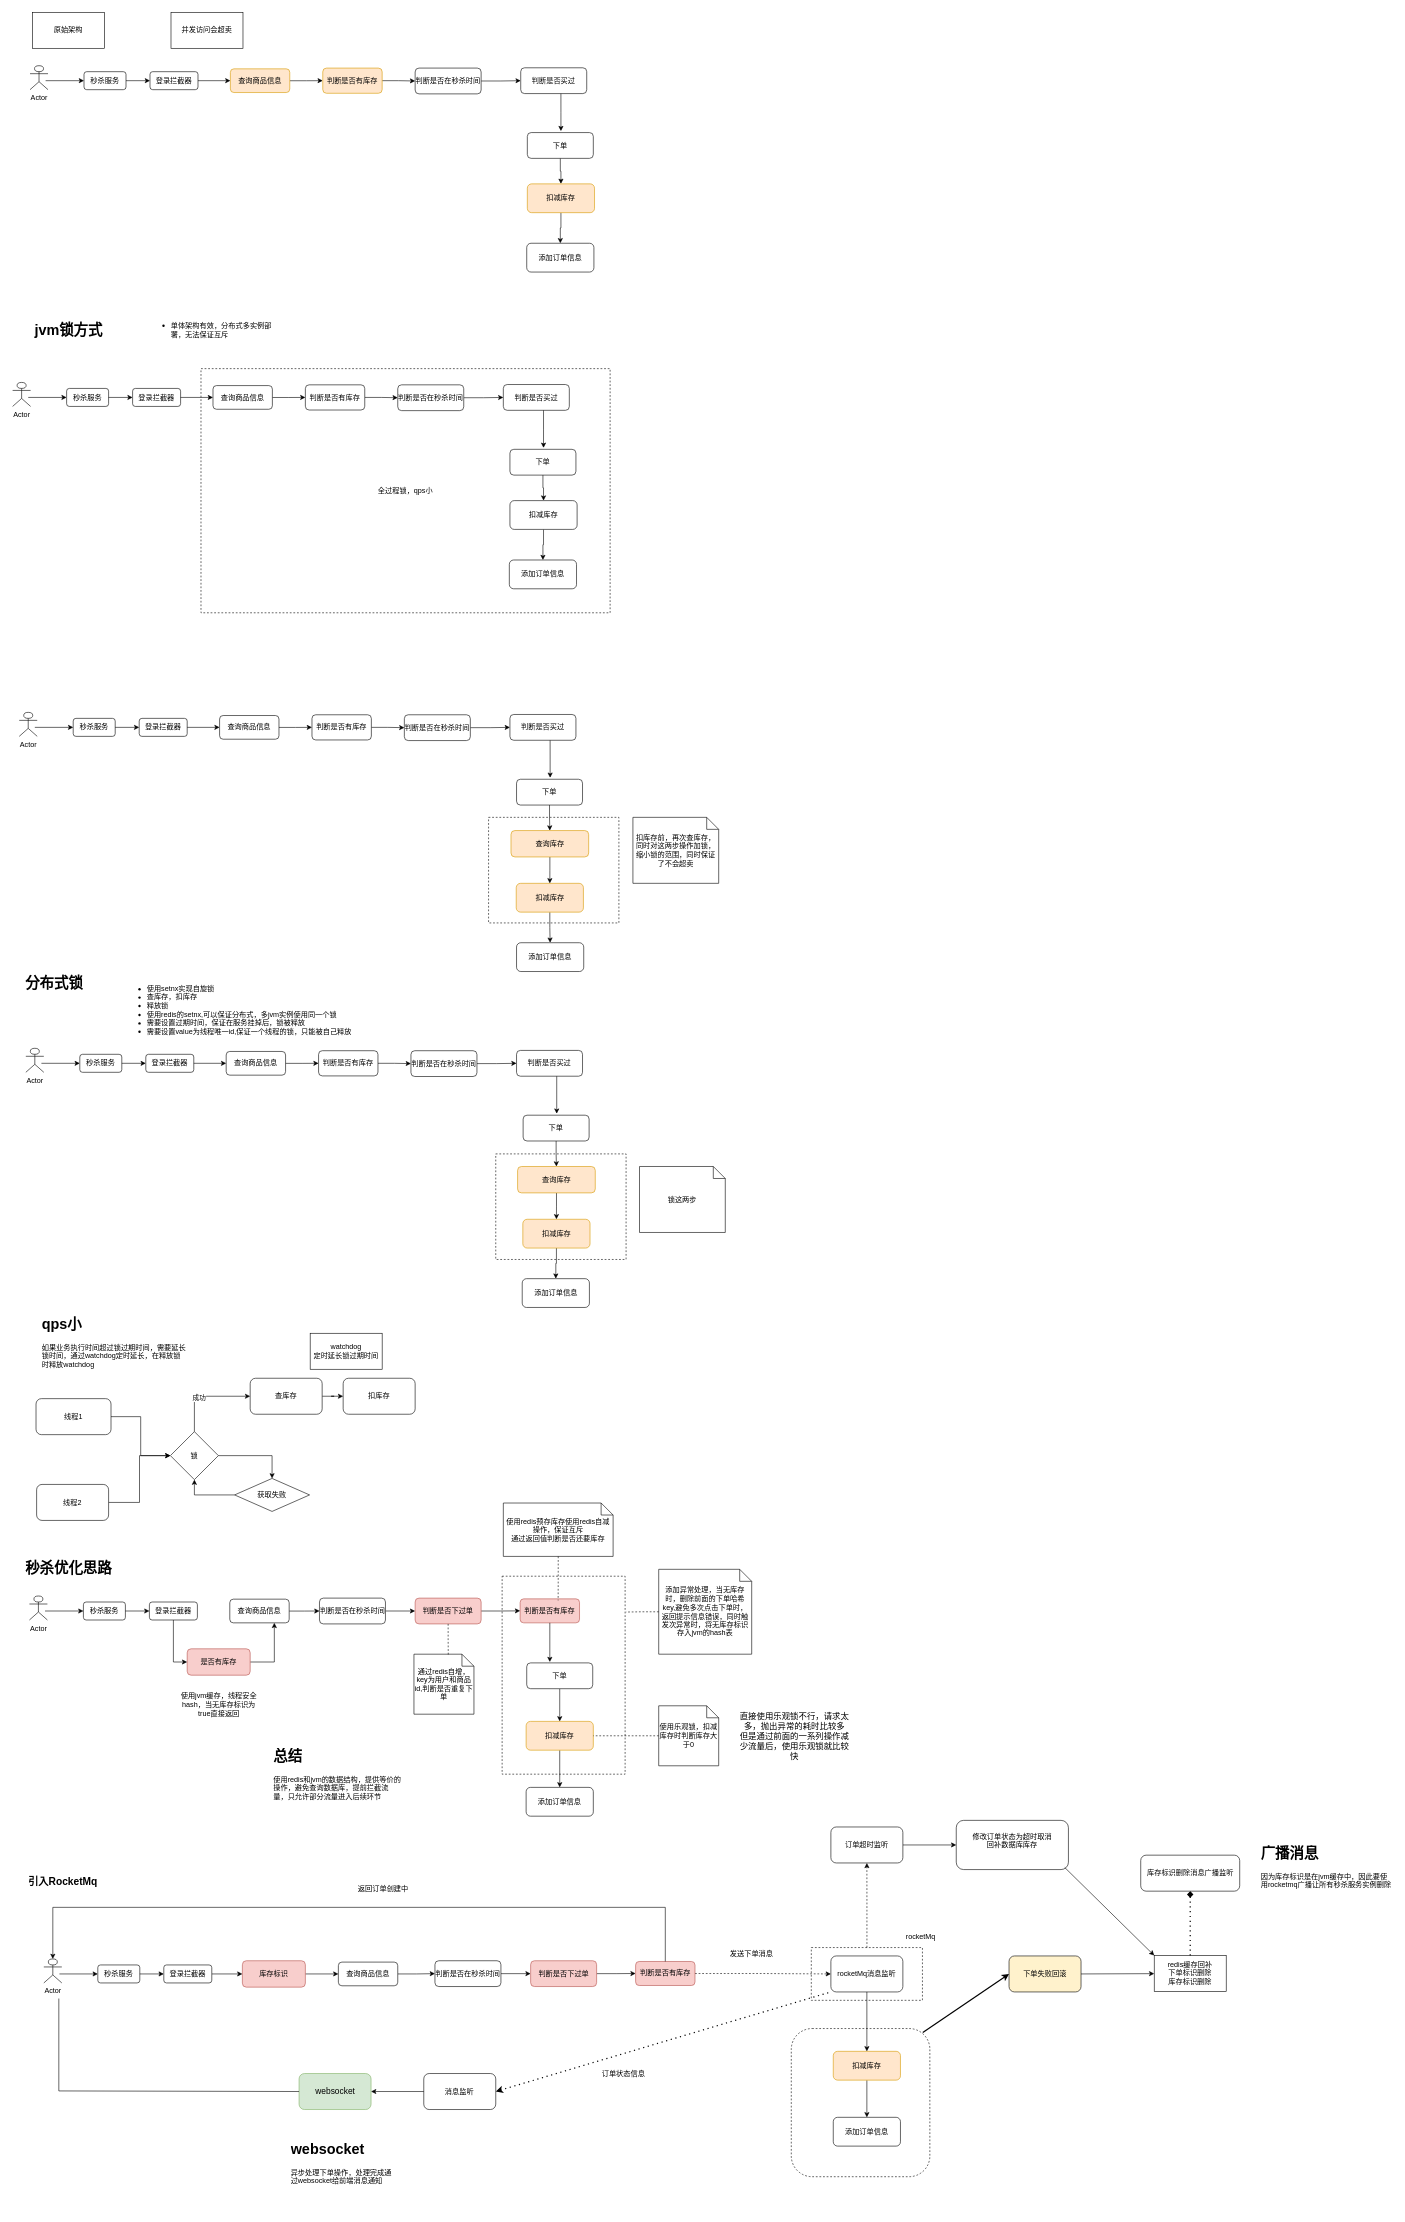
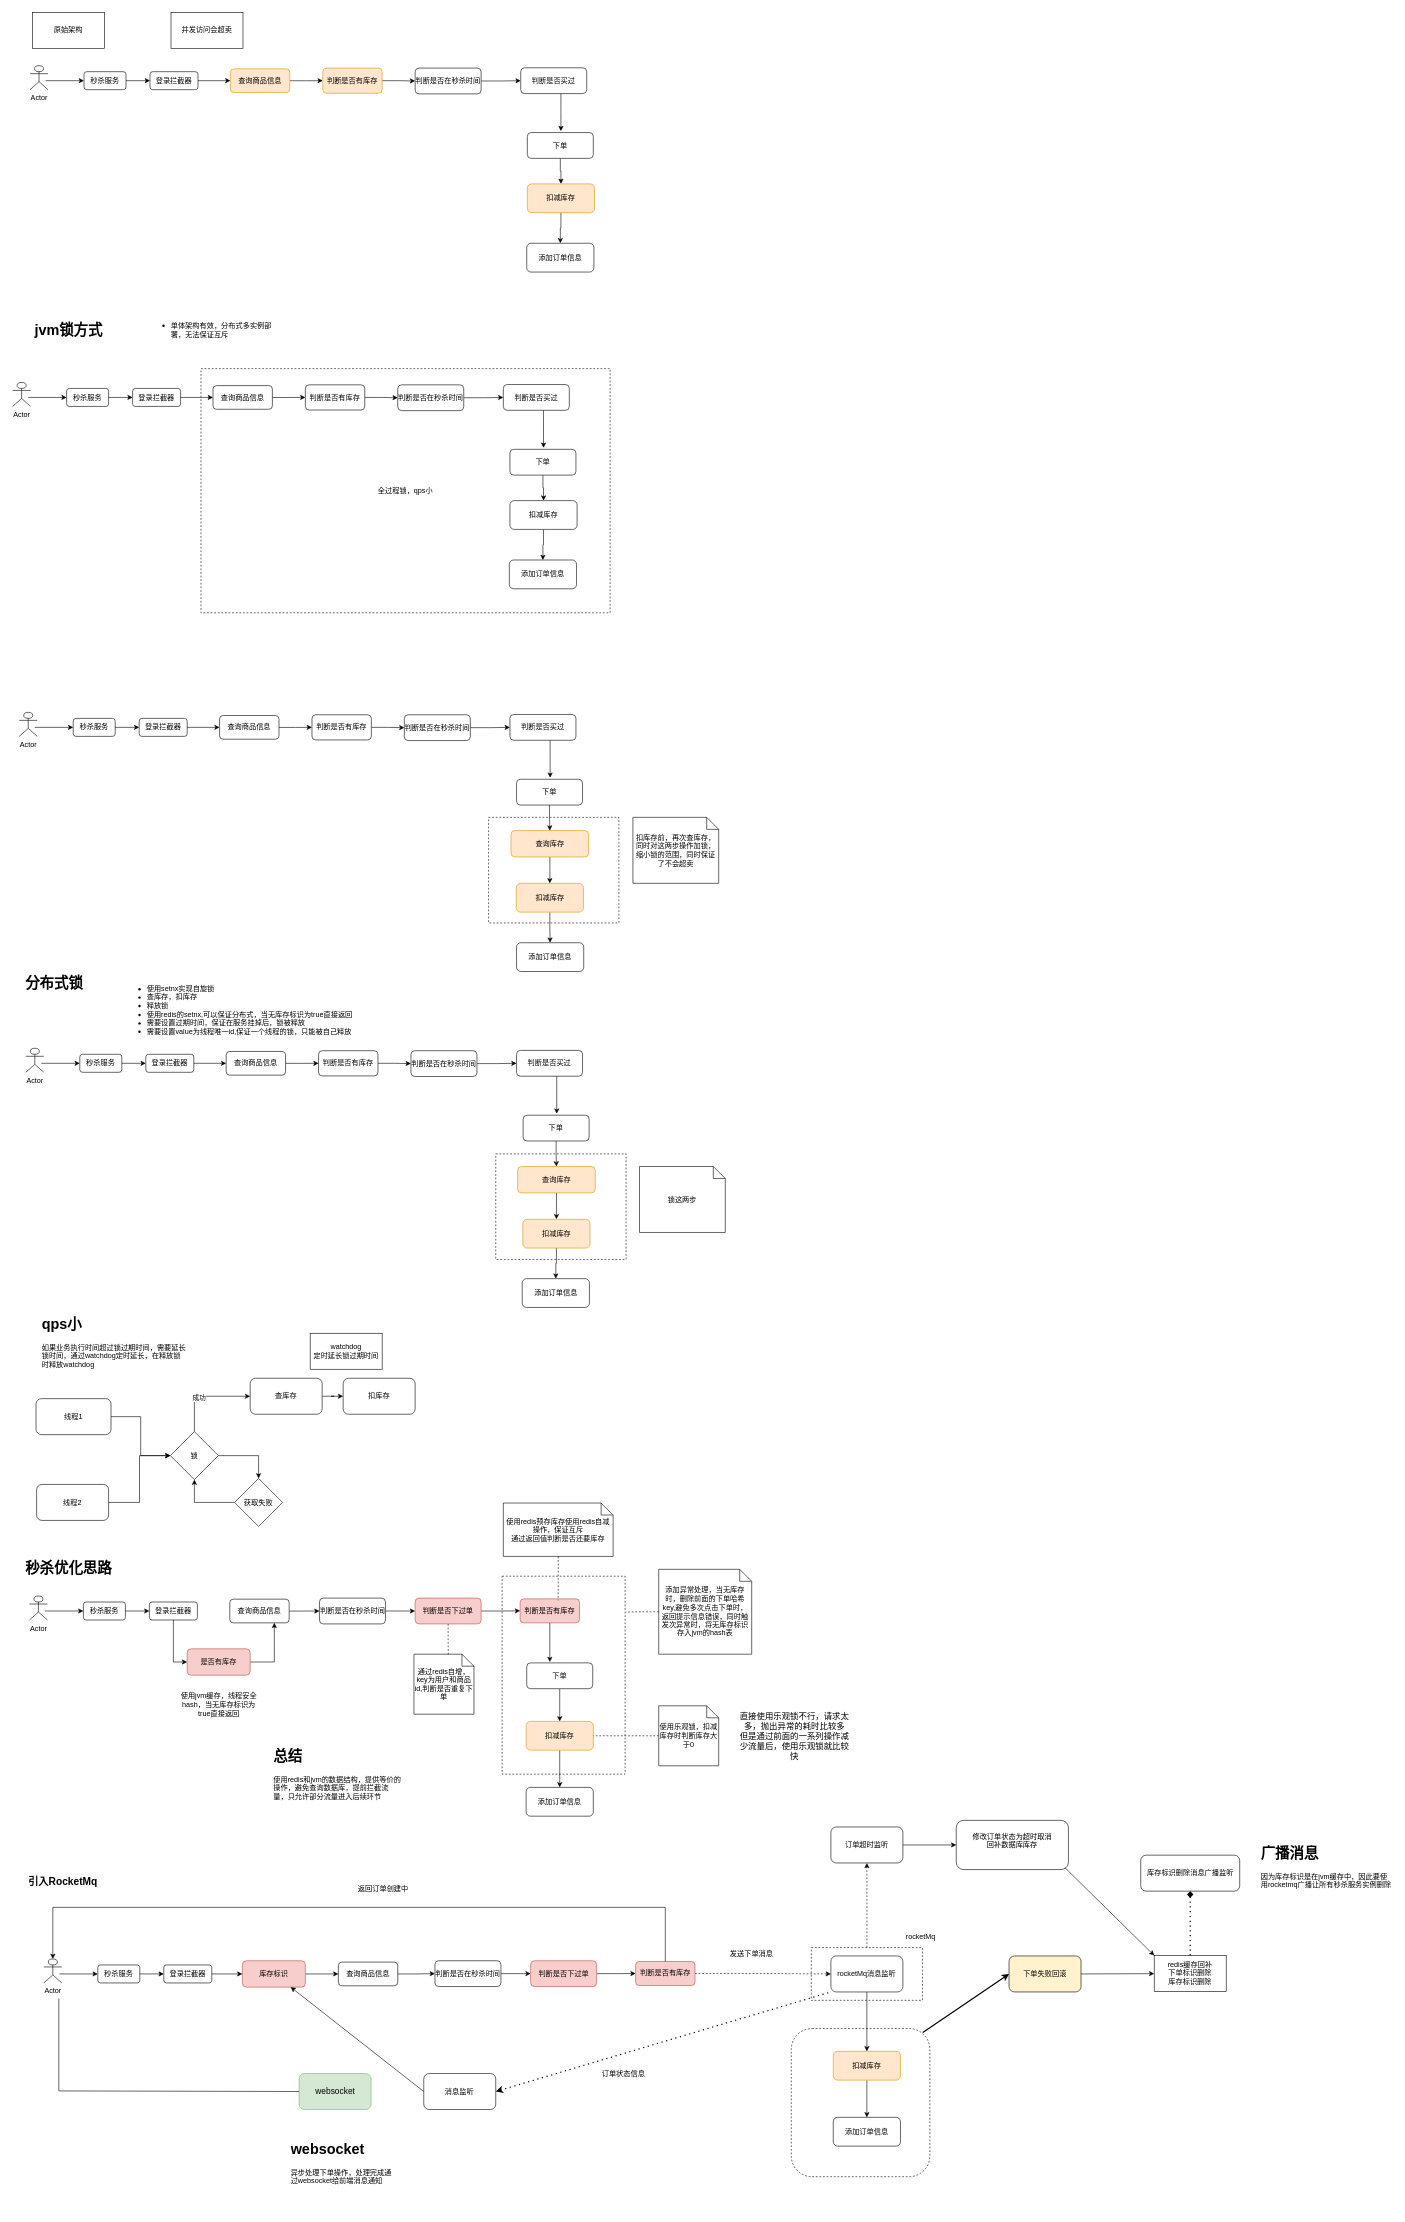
(226, 1009) -> (230, 1009)
(272, 1495) -> (258, 1503)
(399, 2092) -> (359, 2041)
